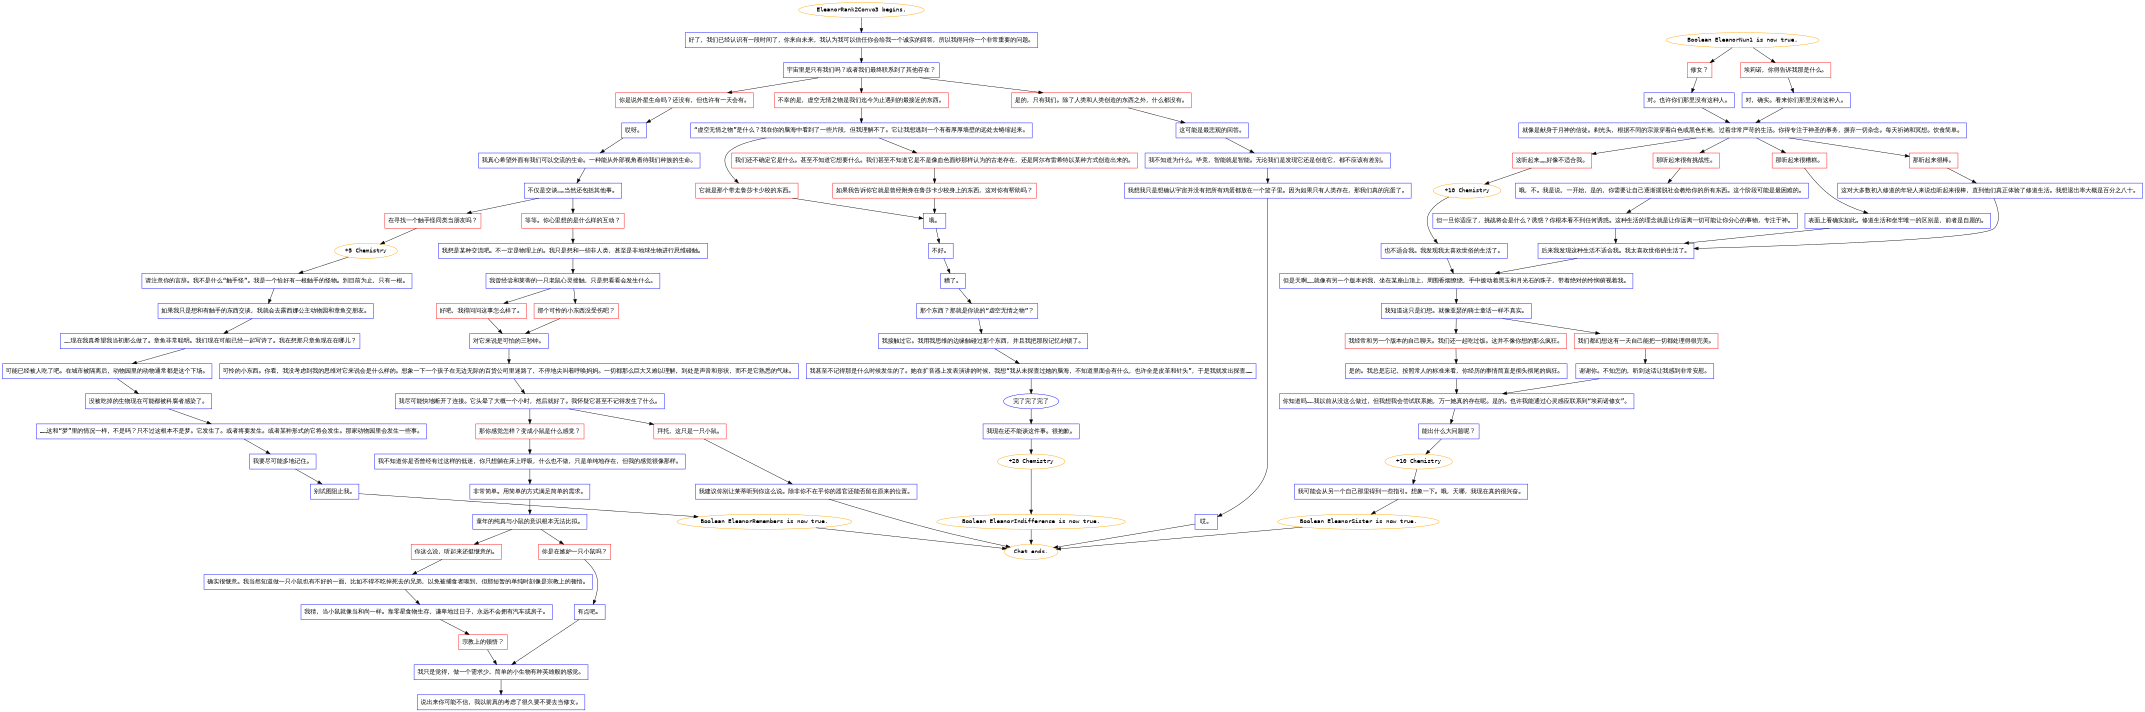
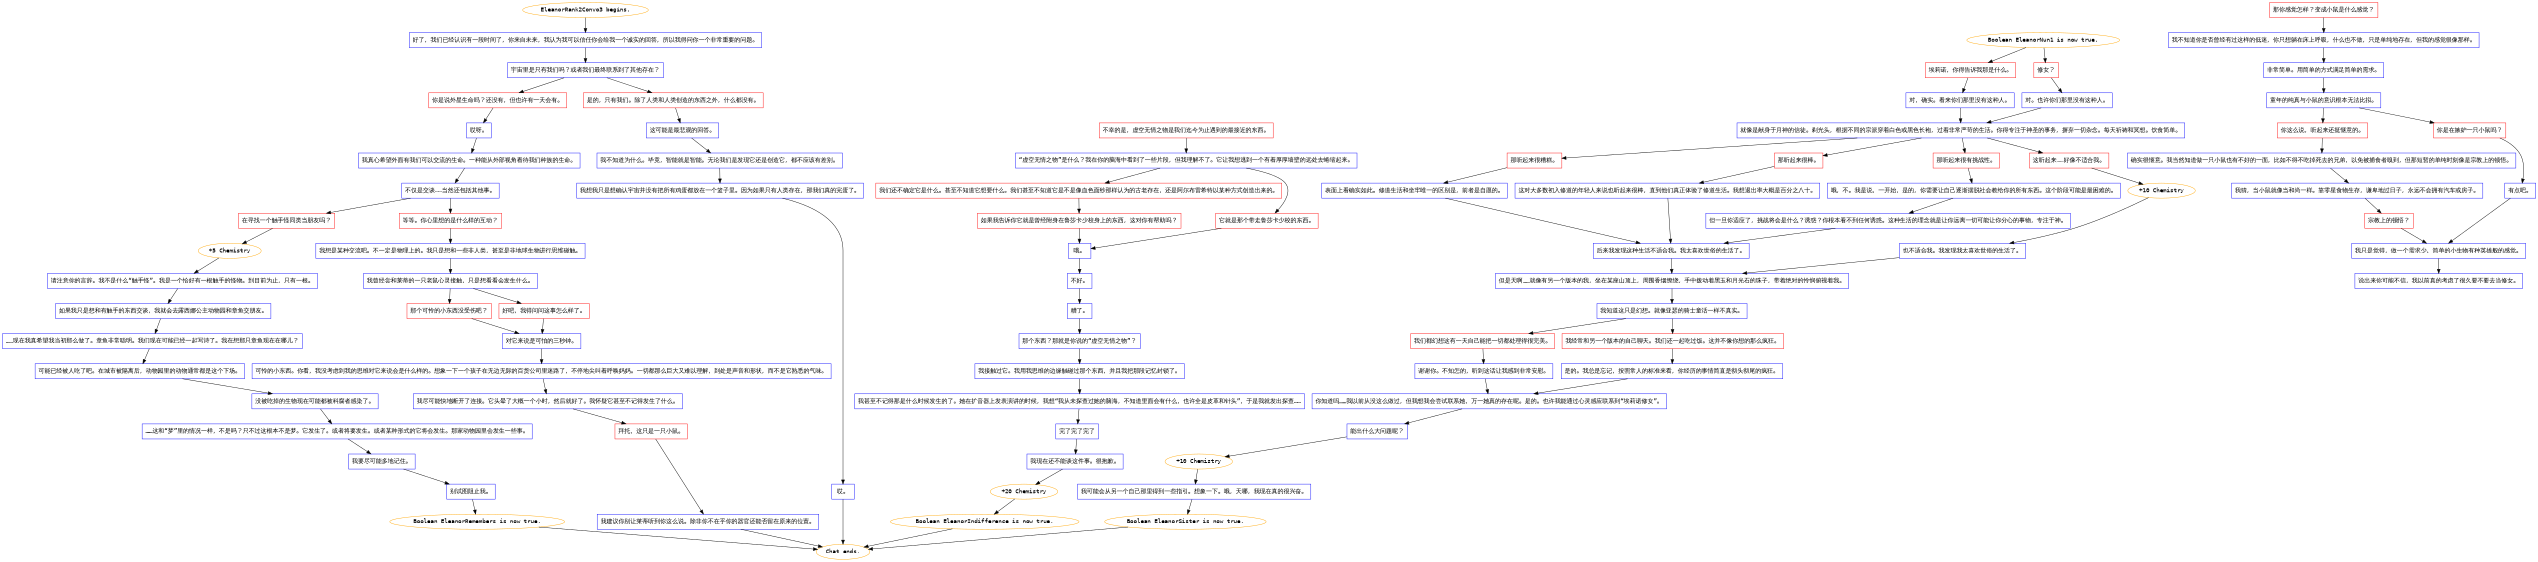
(861, 83) -> none
(1031, 401) -> (1077, 431)
(530, 414) -> none
